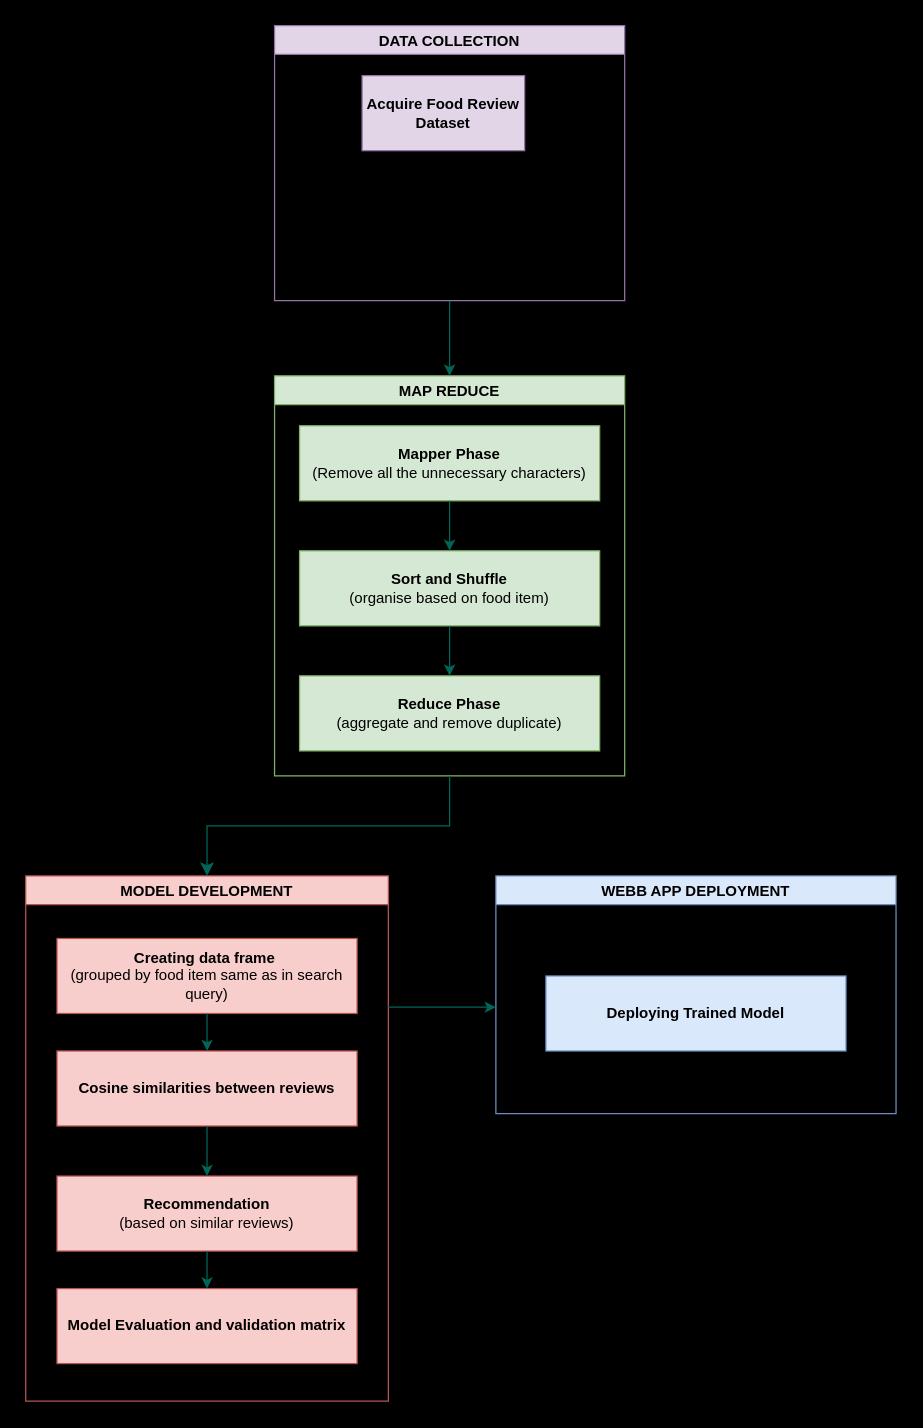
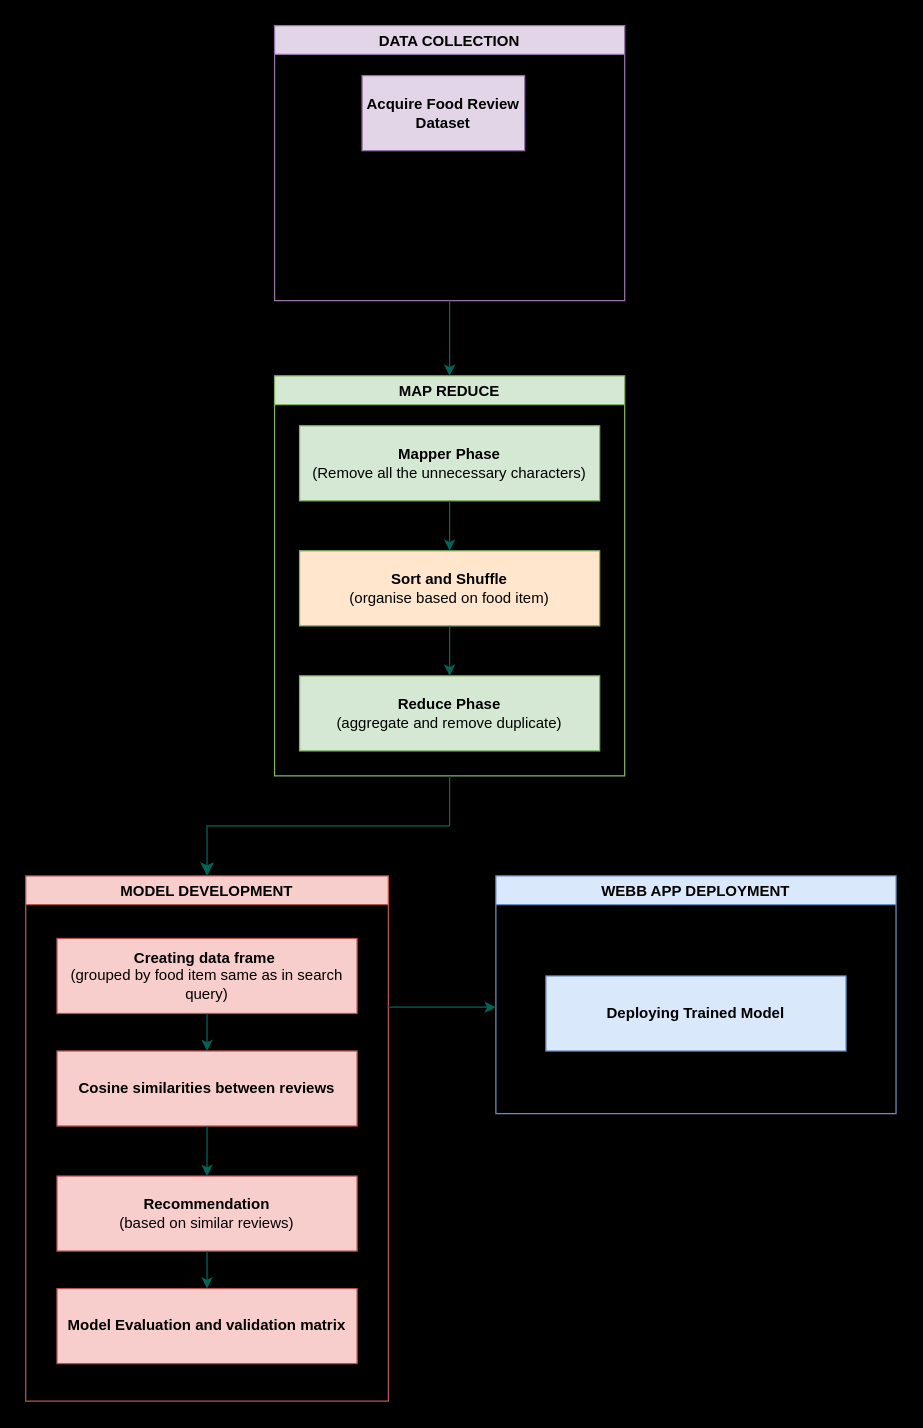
(449, 588) -> (449, 588)
